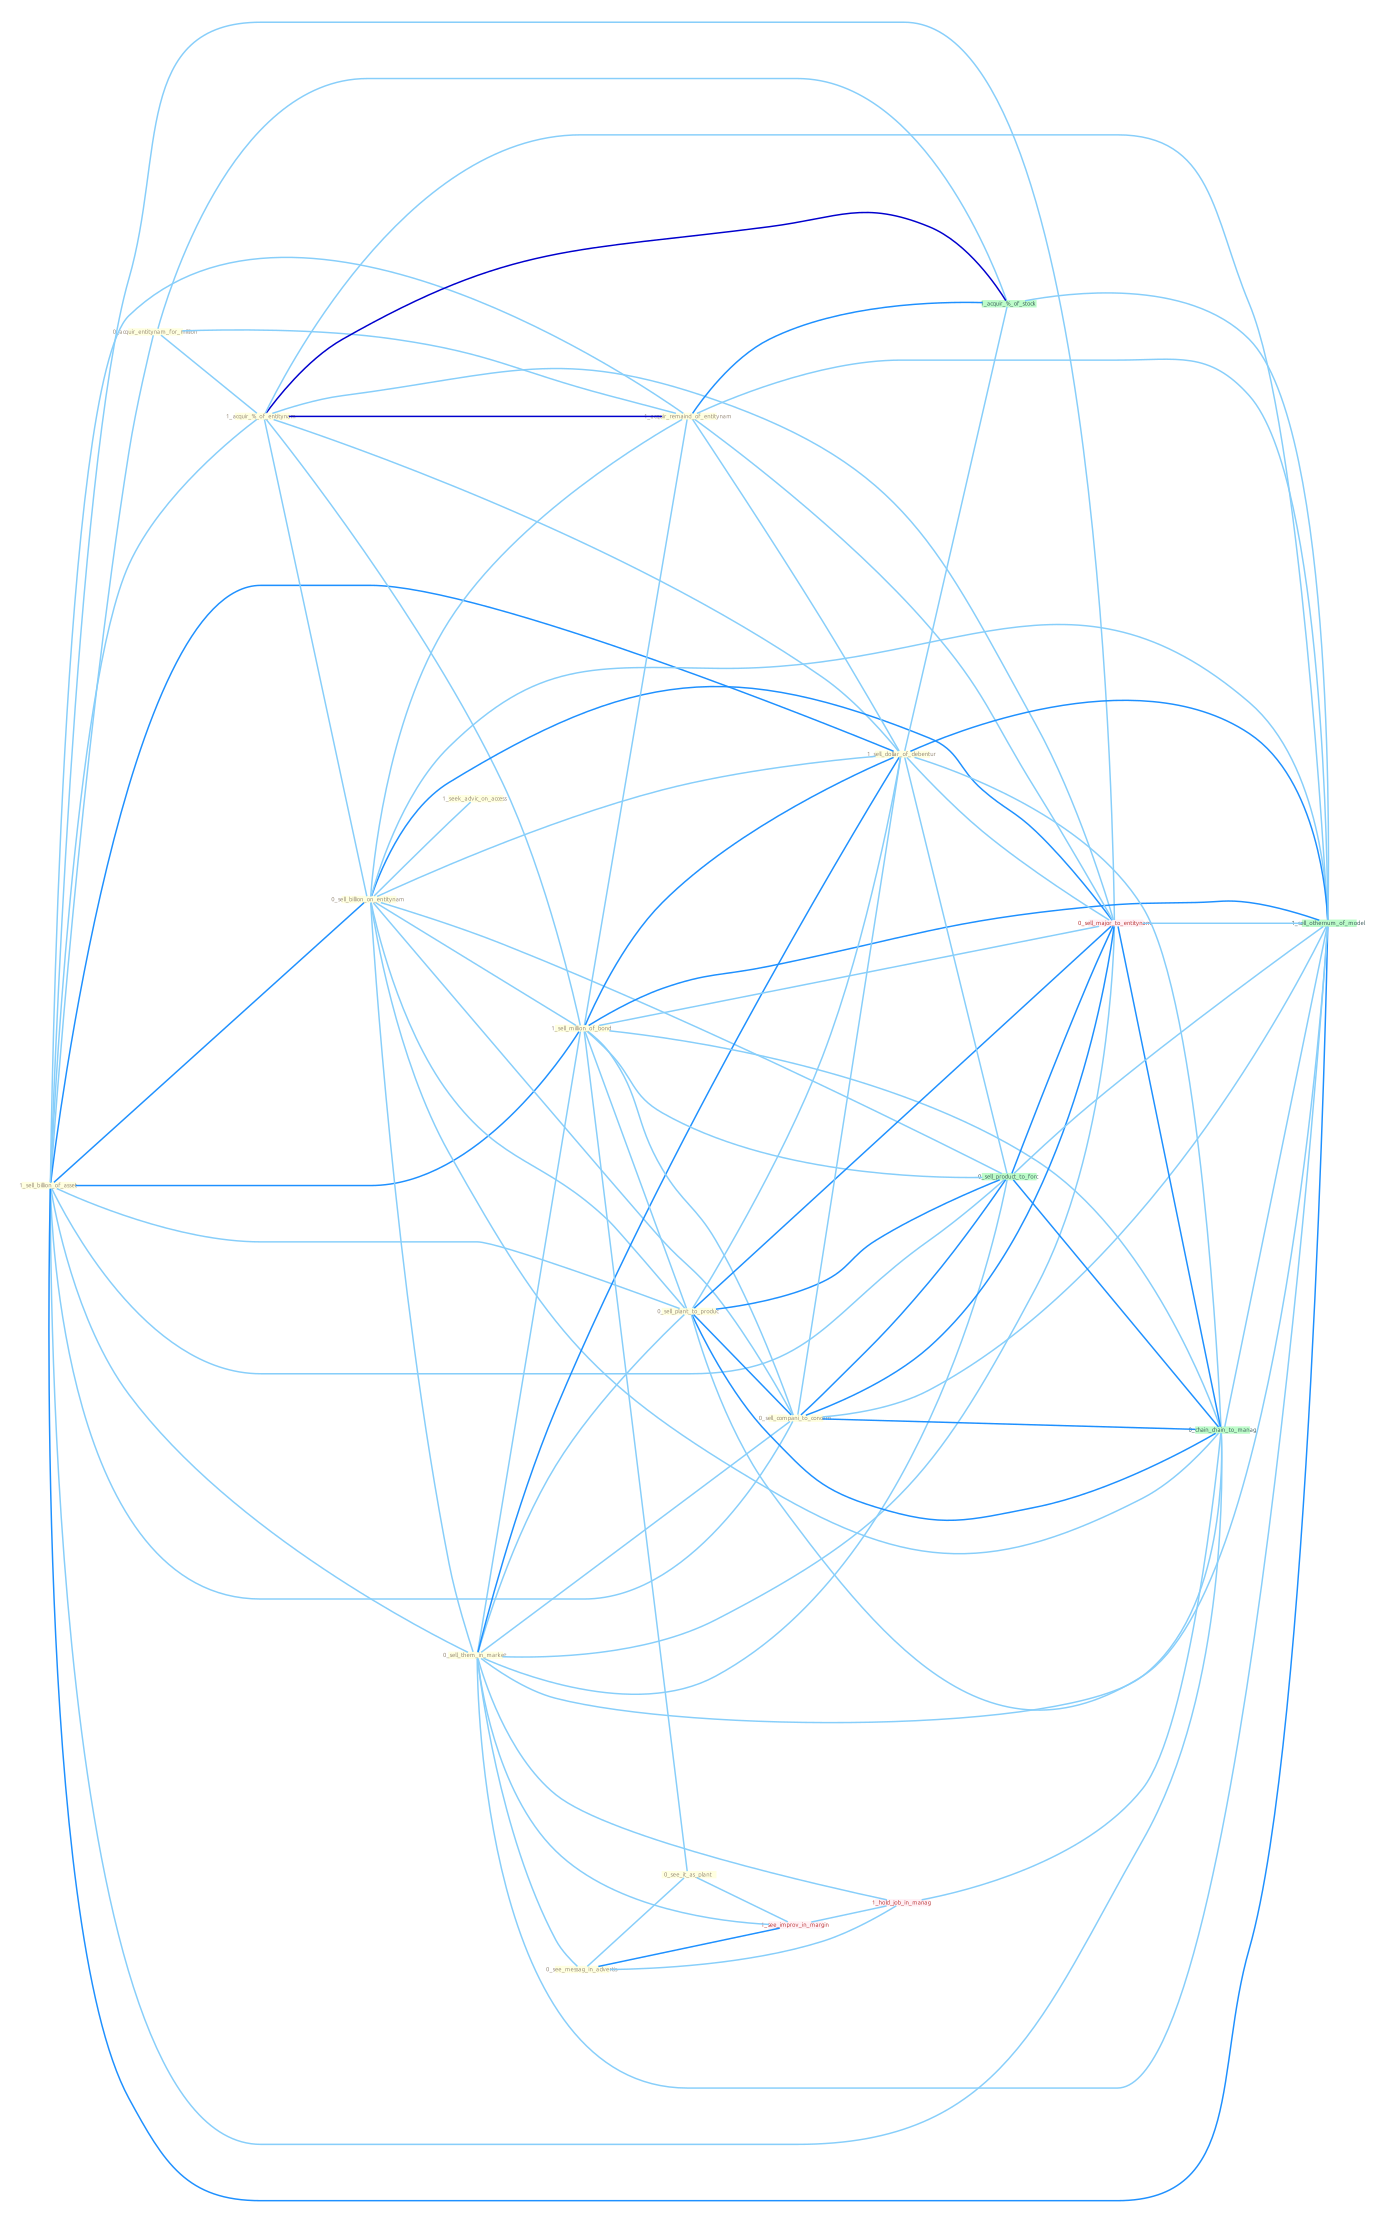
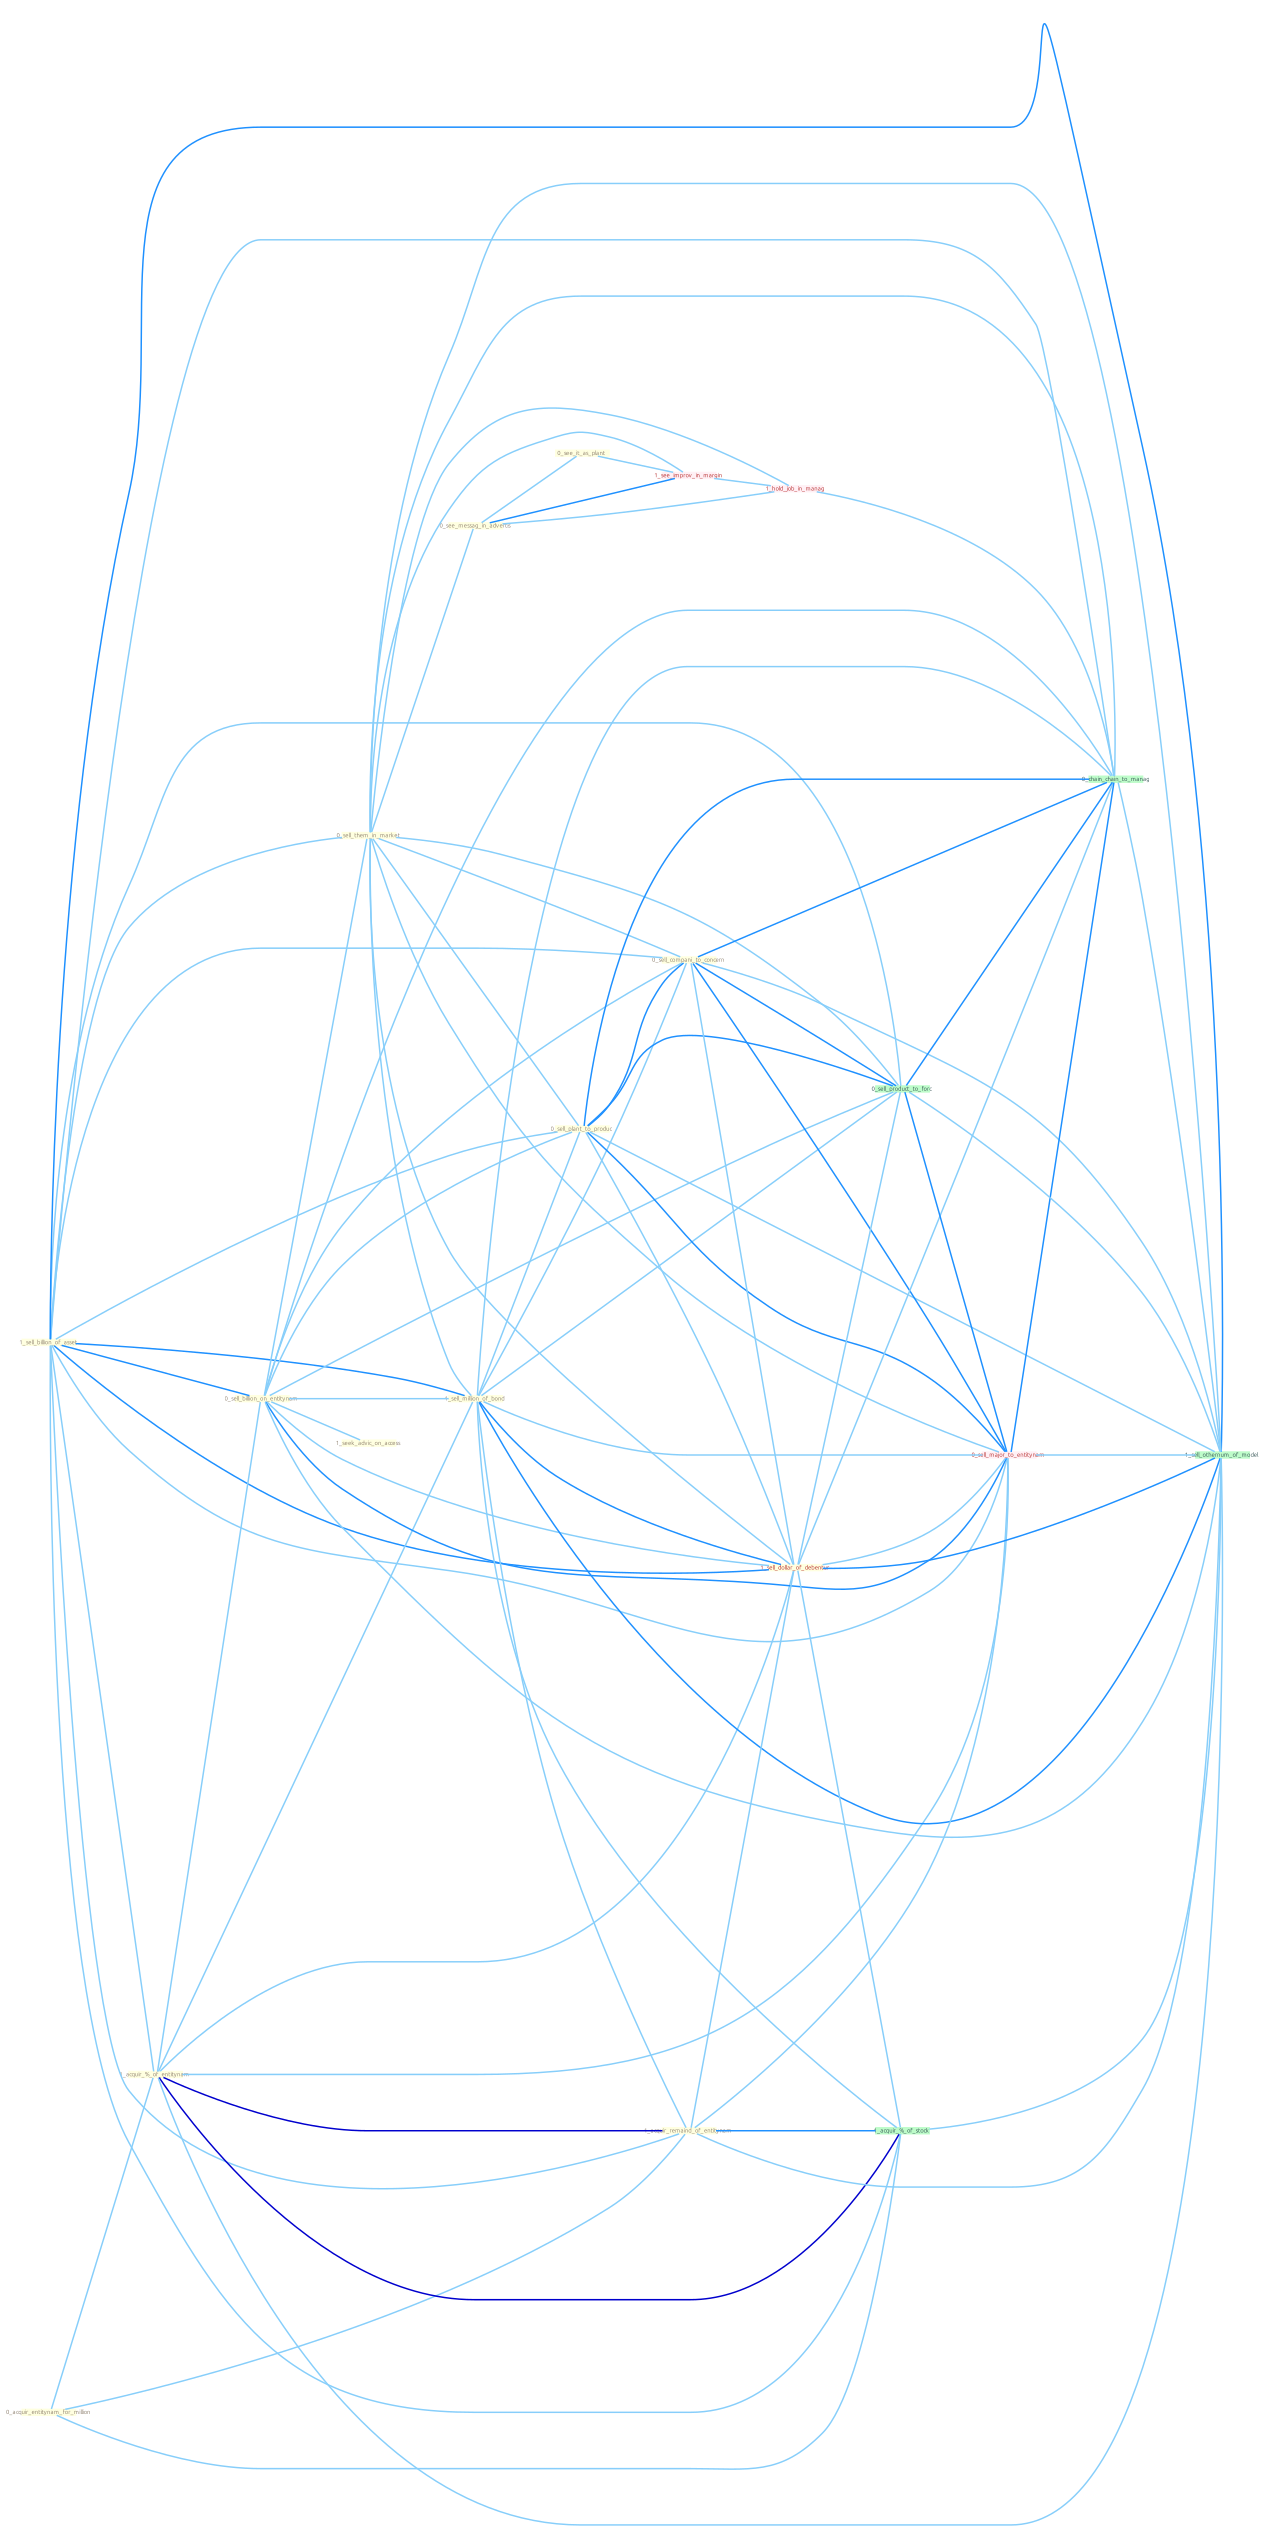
(110, 588) -> (192, 2252)
(455, 612) -> none
(903, 754) -> (796, 1568)
(657, 1191) -> (461, 1267)
(636, 1451) -> (592, 1817)
